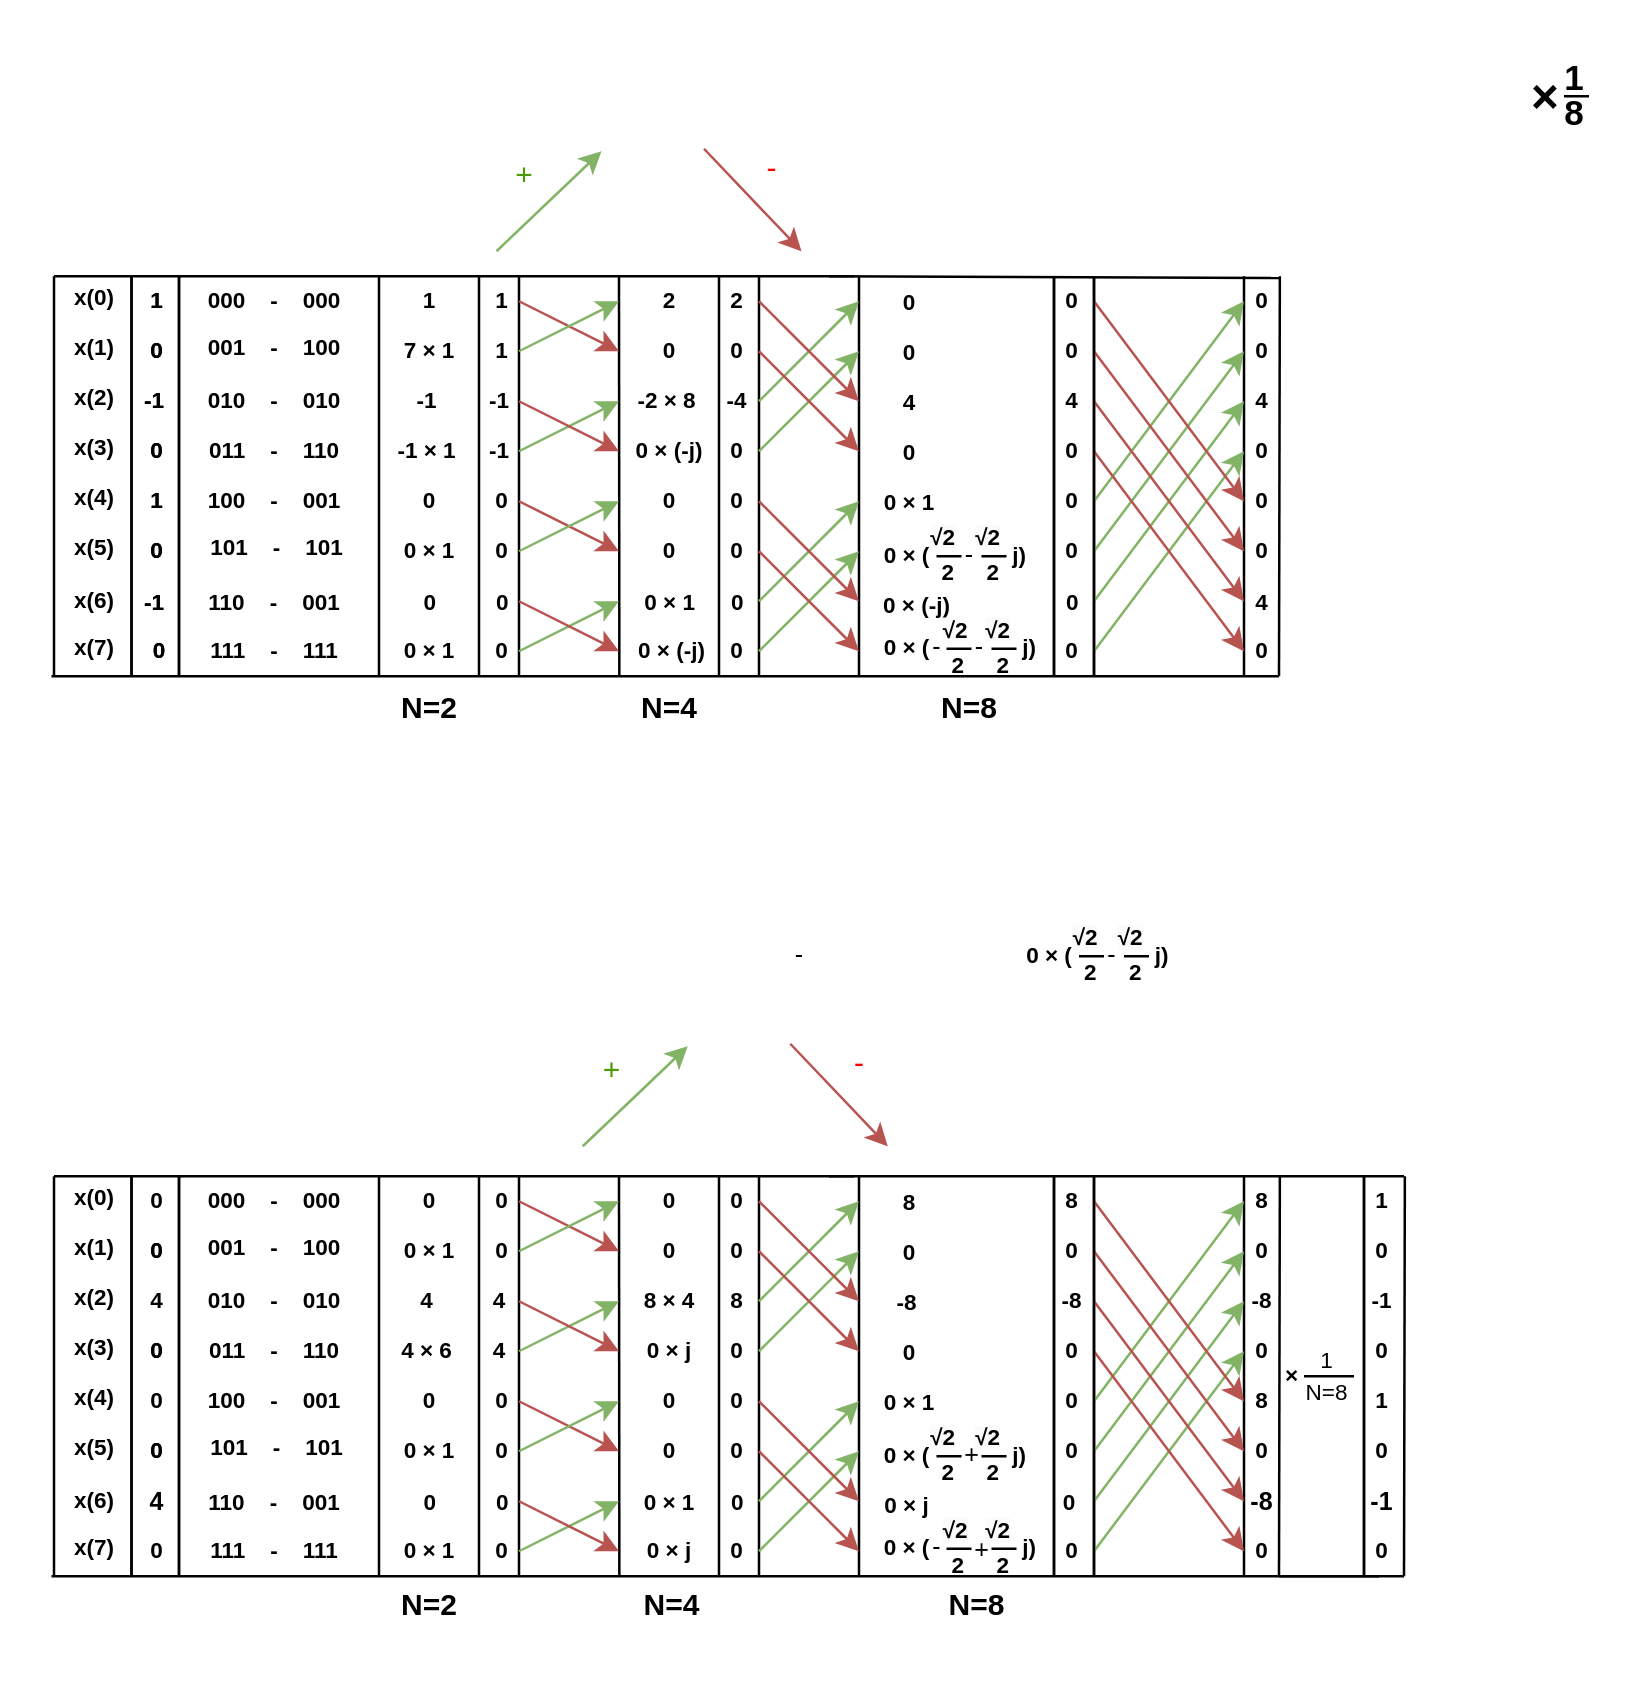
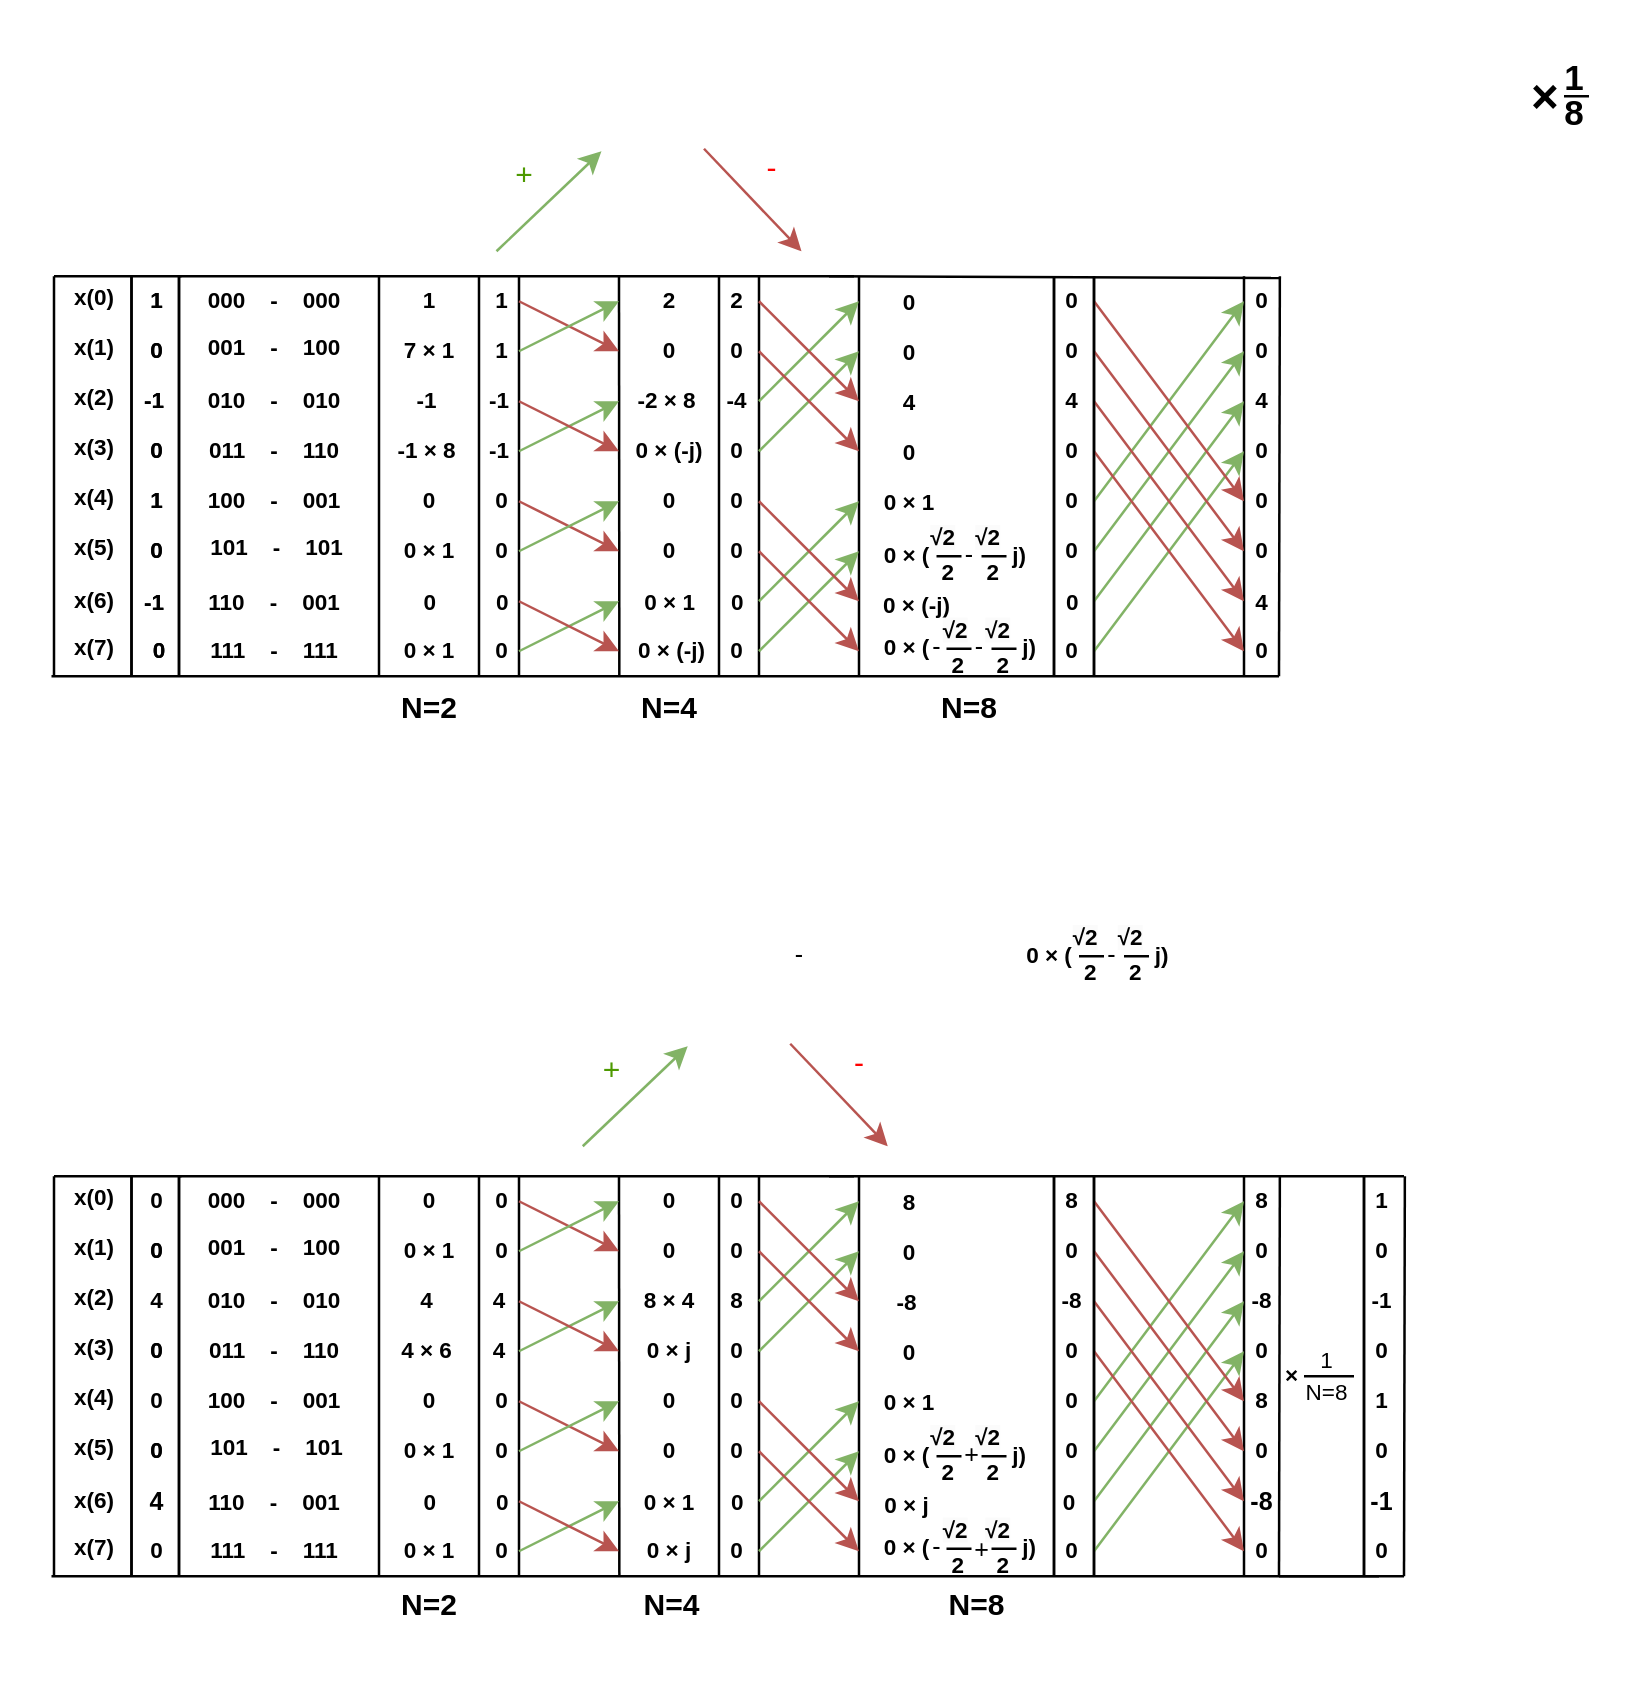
(428, 439) -> (428, 439)
